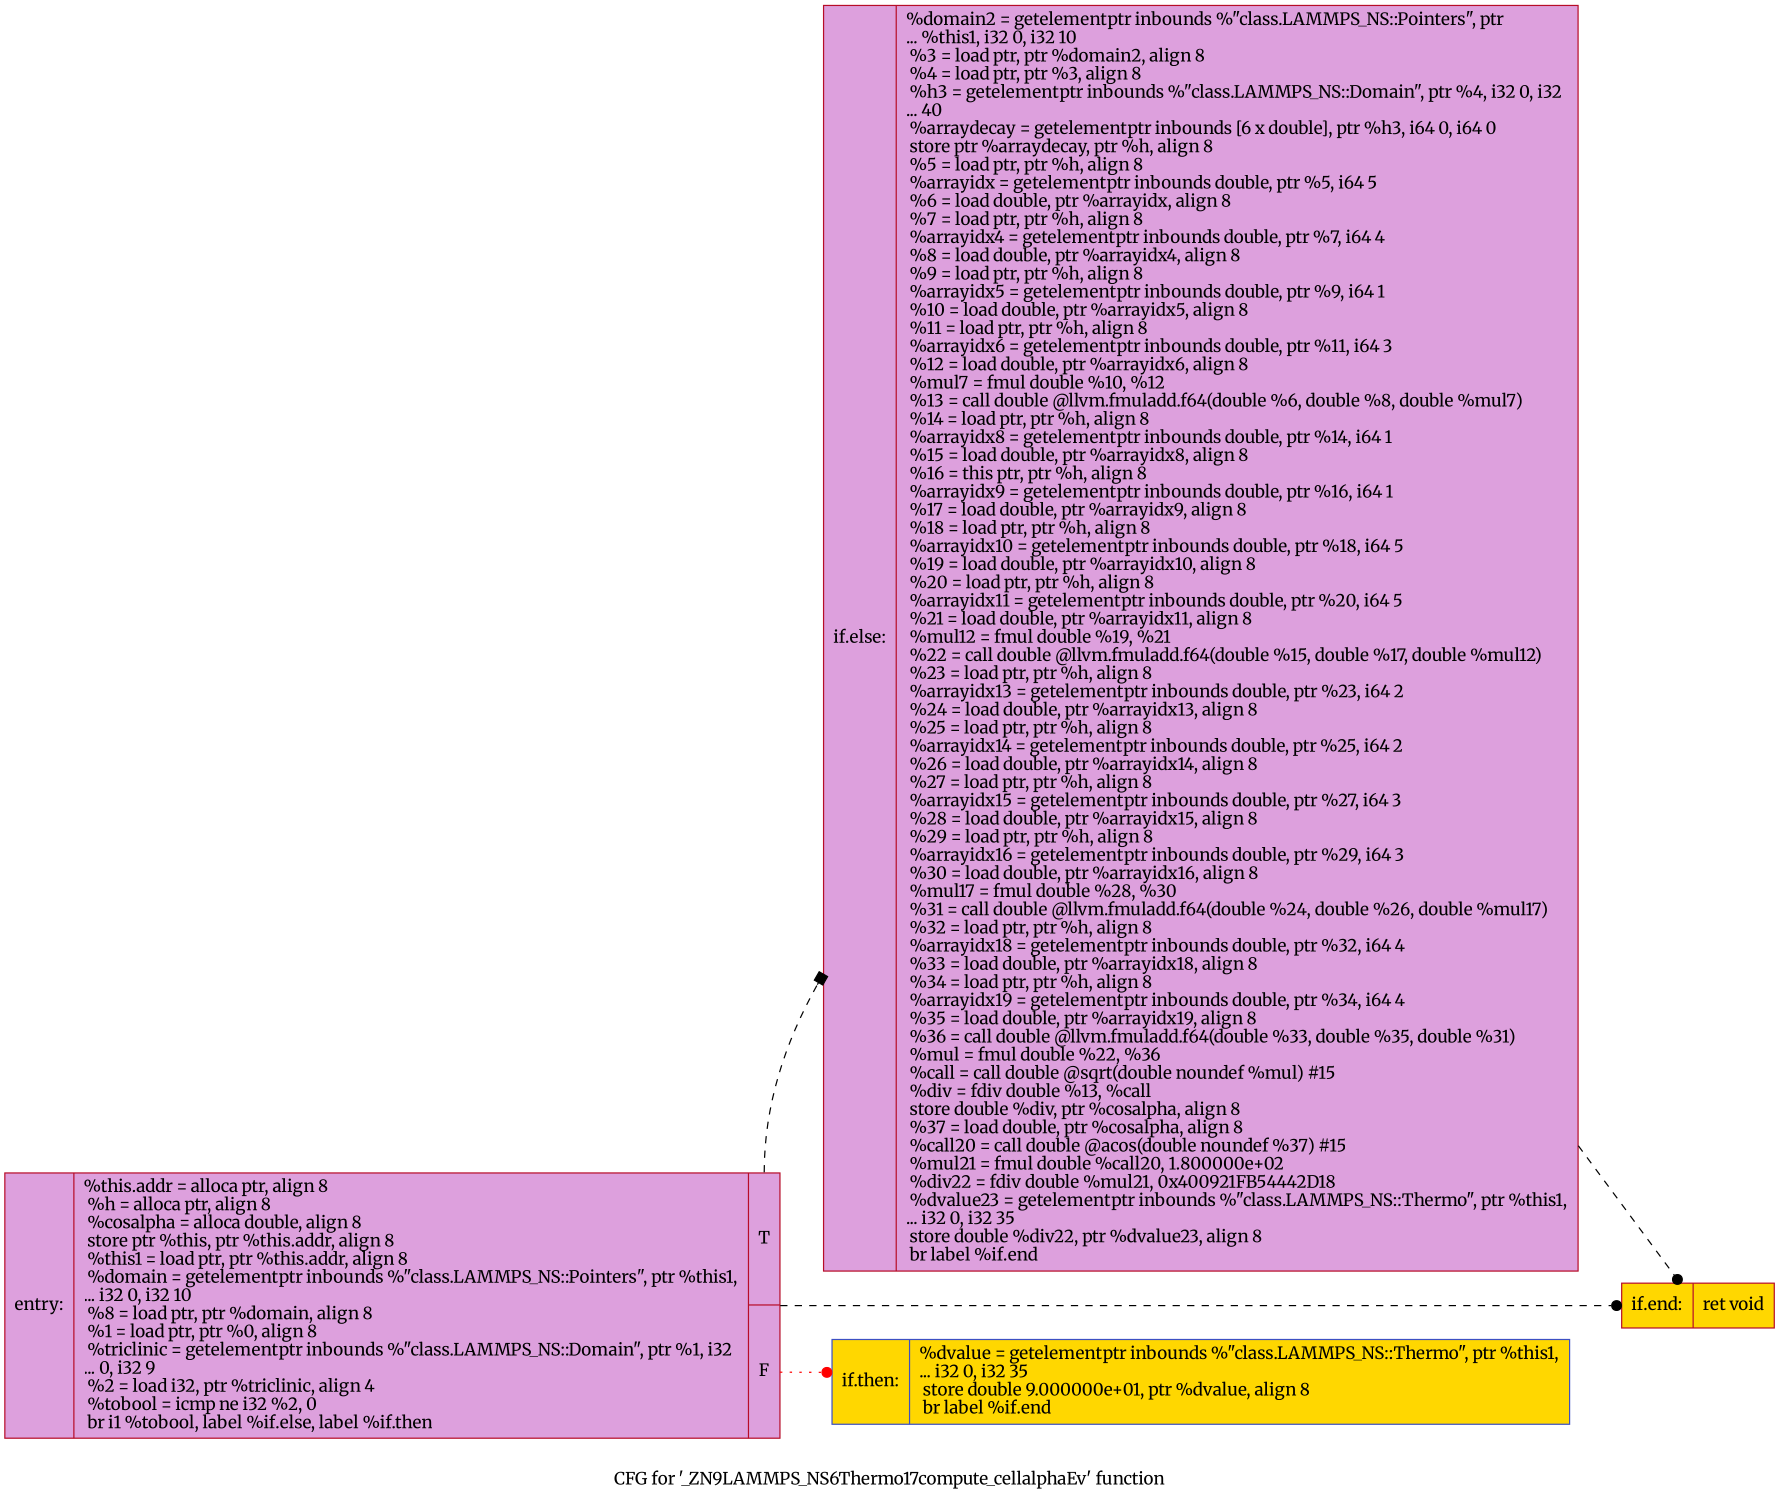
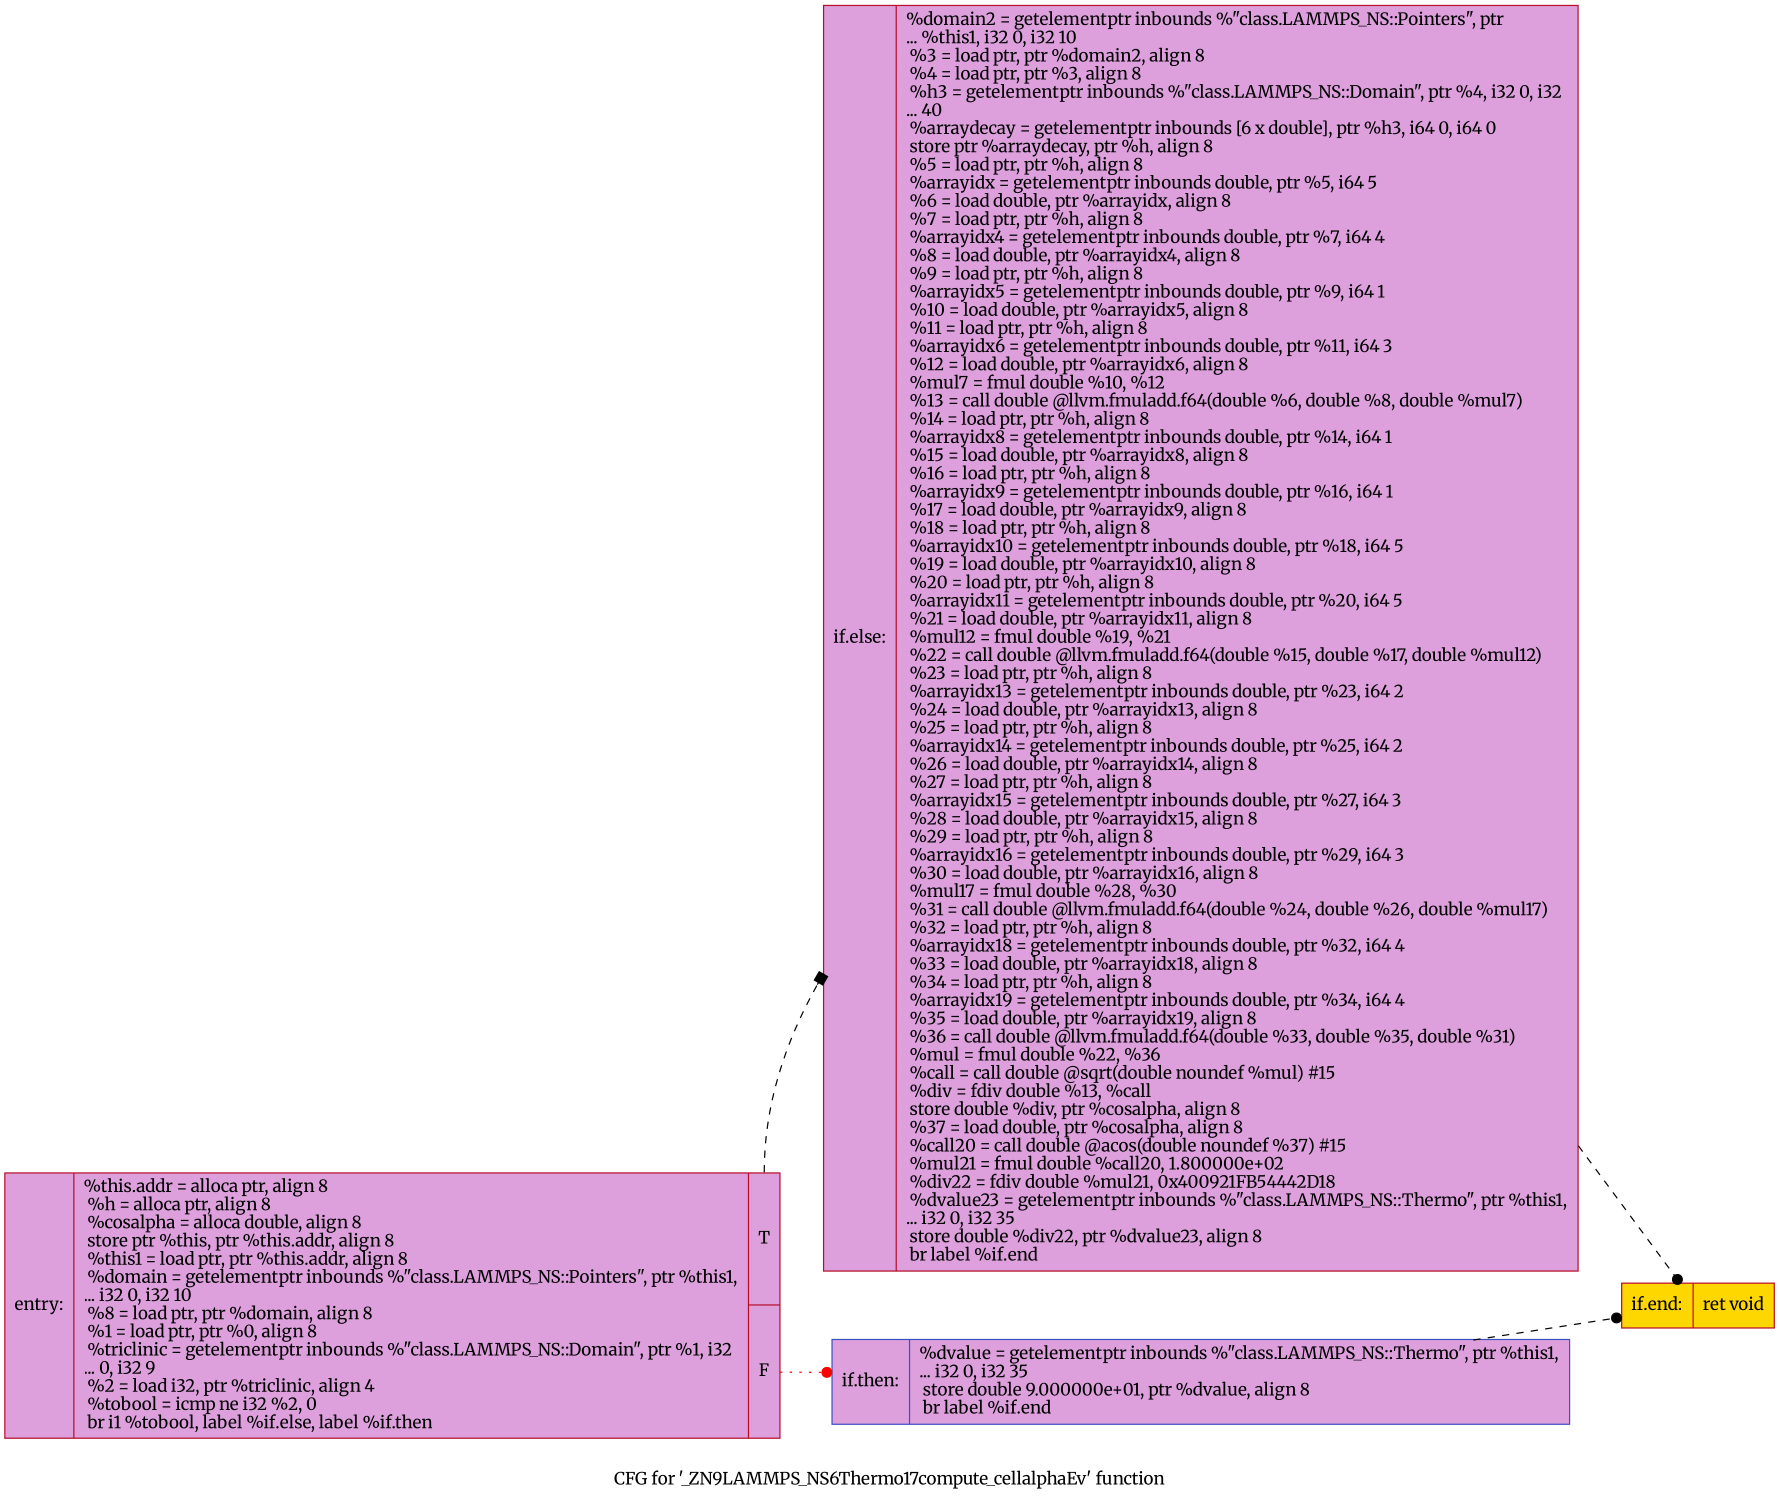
(1026, 474) -> (1028, 474)
(1196, 1306) -> (1542, 1329)
(1201, 1382) -> (1201, 1382)
